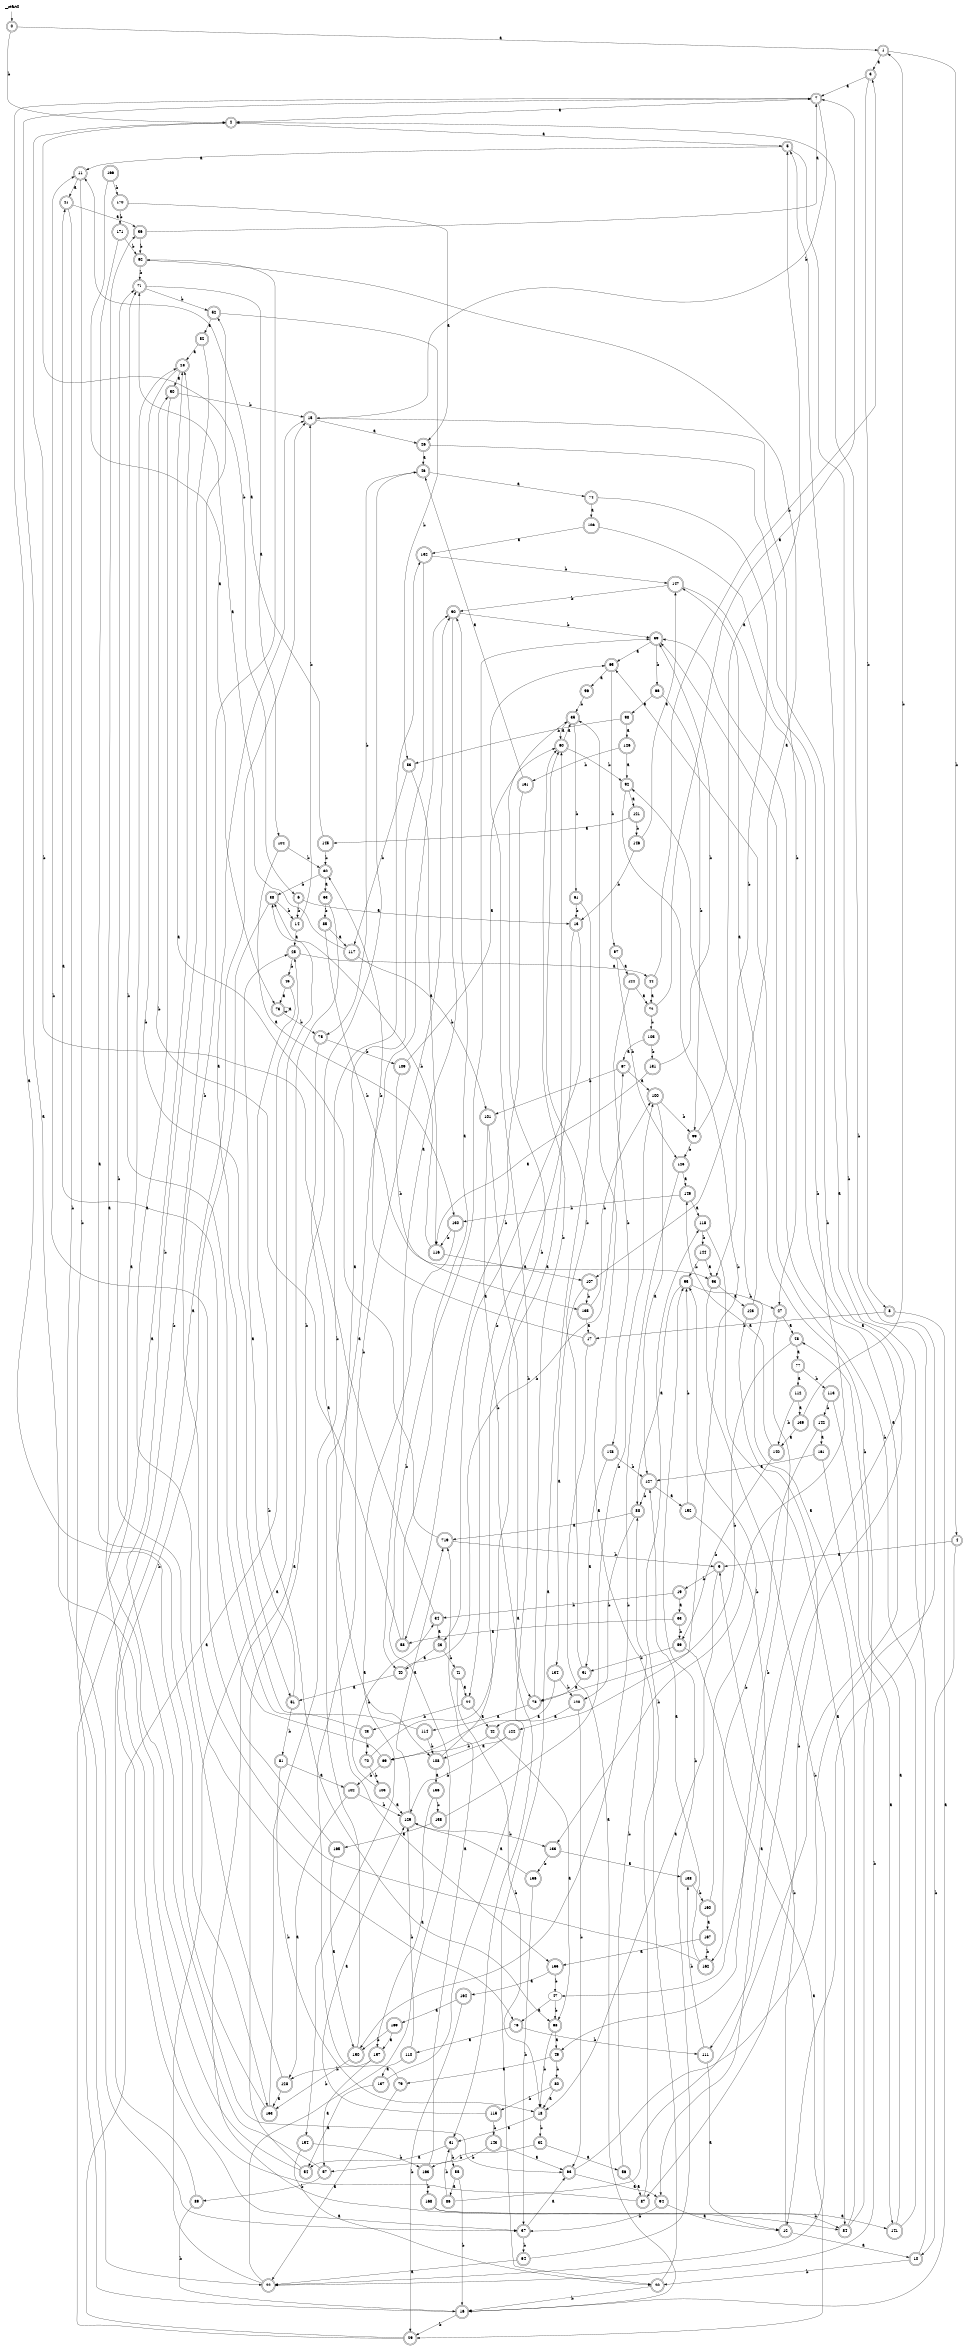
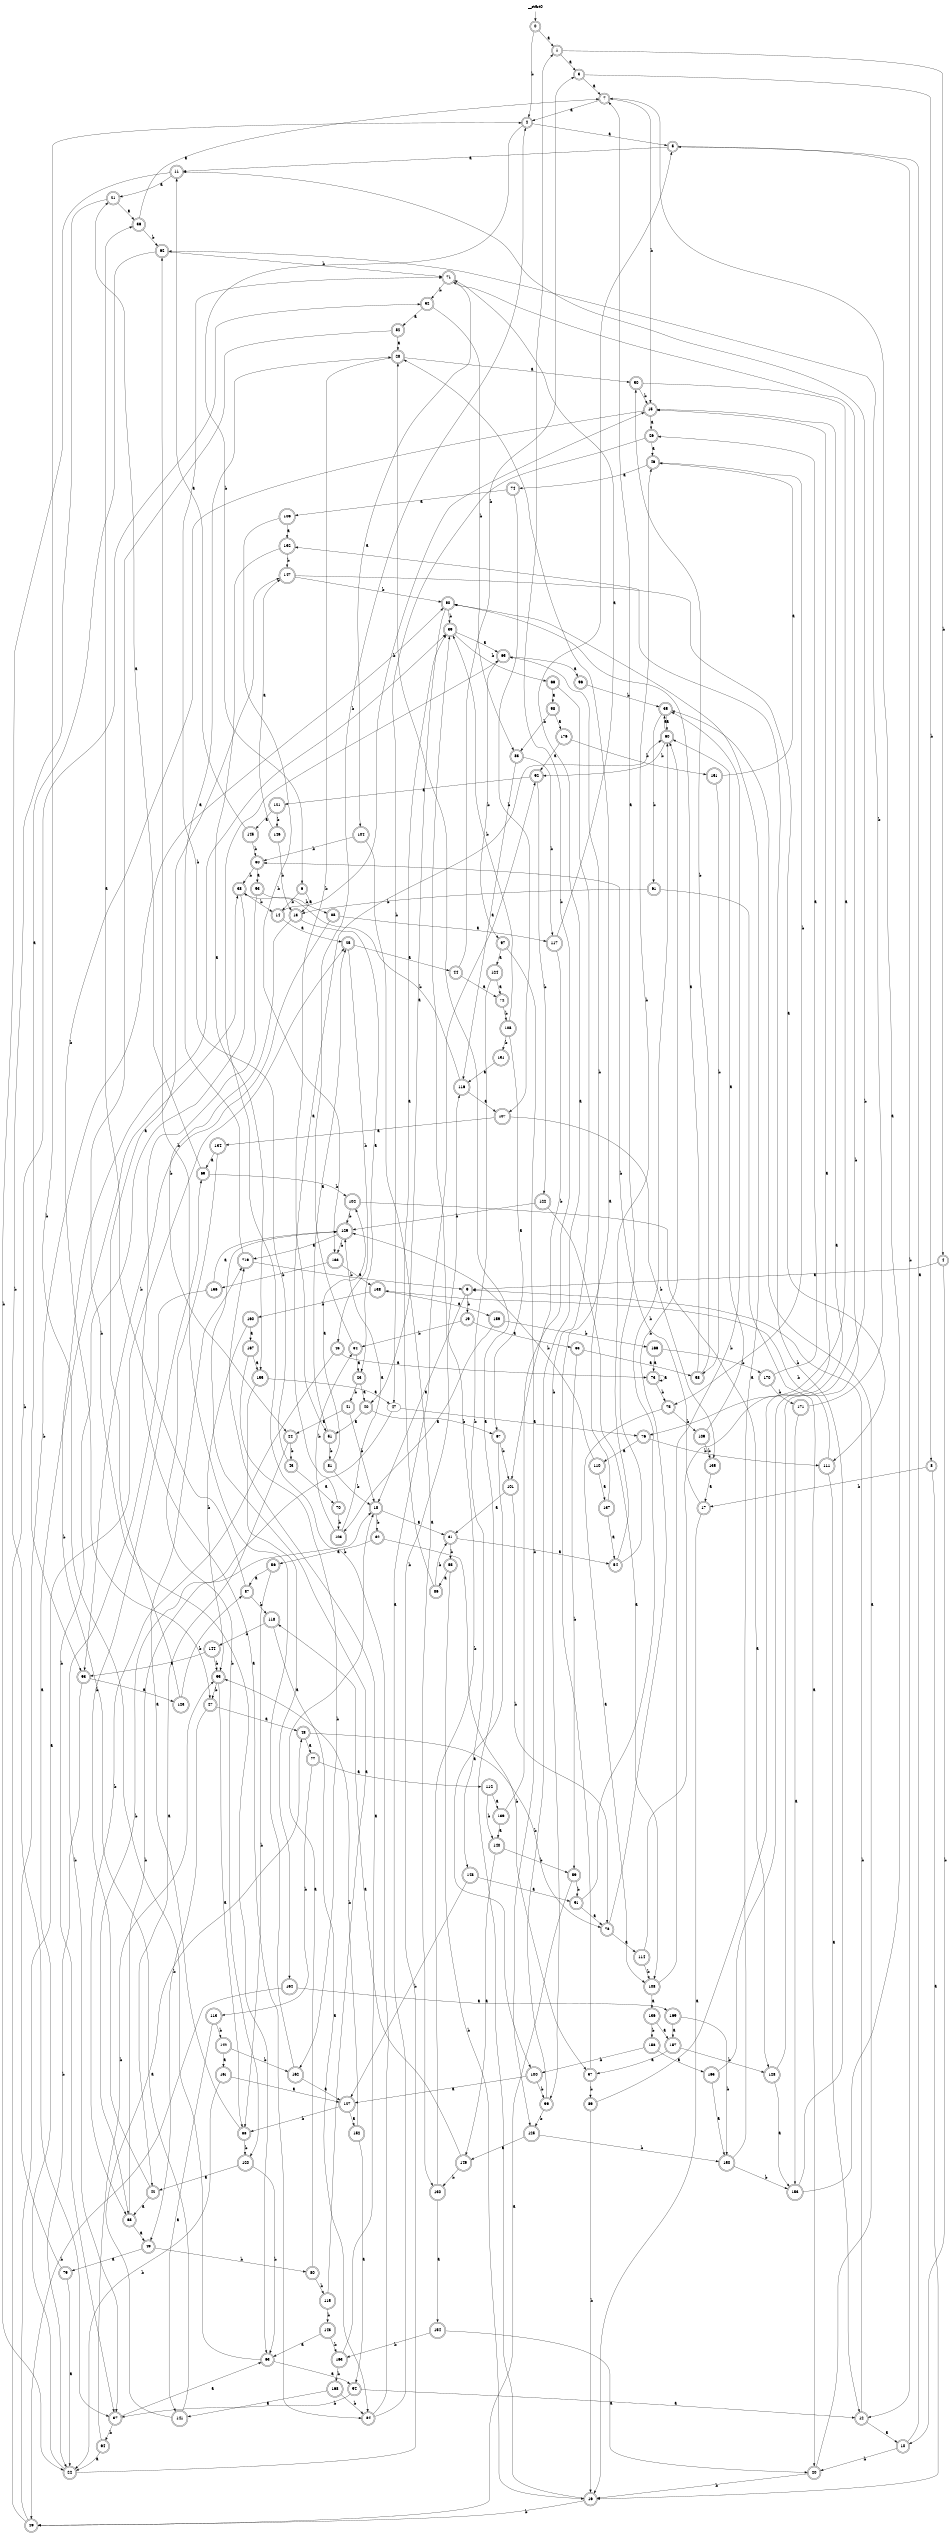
(759, 561) -> none
(627, 746) -> (564, 737)
(710, 861) -> (483, 829)
(603, 1207) -> none
none -> (497, 1319)
(556, 1982) -> (376, 1393)
